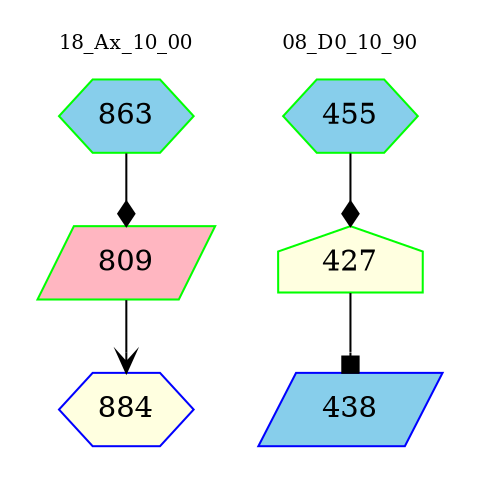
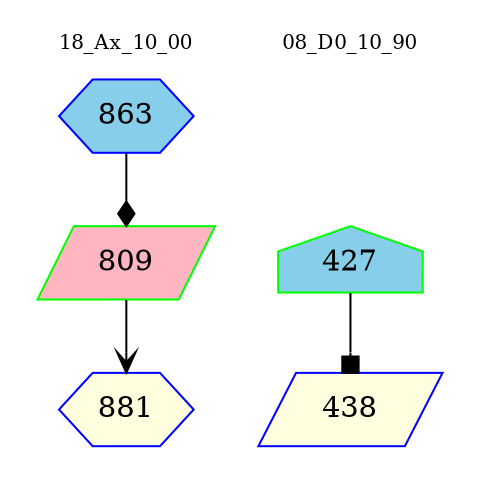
(126, 116) -> (126, 116)
(350, 116) -> none
(350, 263) -> (350, 263)
(126, 410) -> (126, 410)
(350, 410) -> (350, 410)
